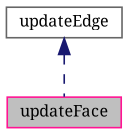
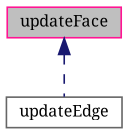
(64, 76) -> (64, 76)
